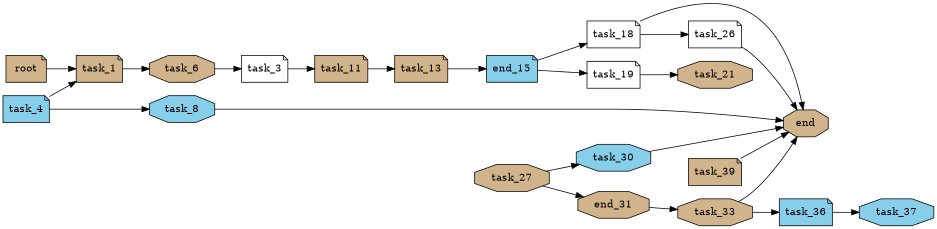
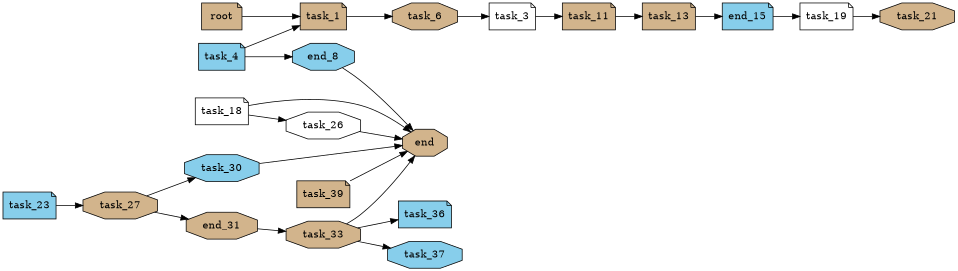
(715, 34) -> (323, 126)
(559, 53) -> none
(182, 109) -> (323, 57)
none -> (30, 205)
(842, 212) -> (370, 244)
